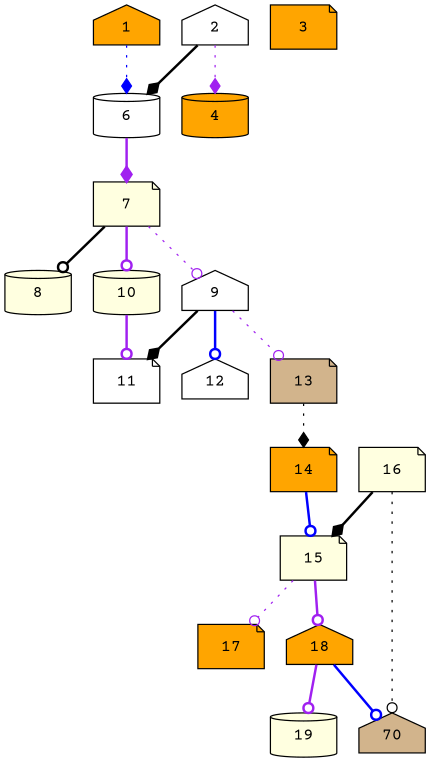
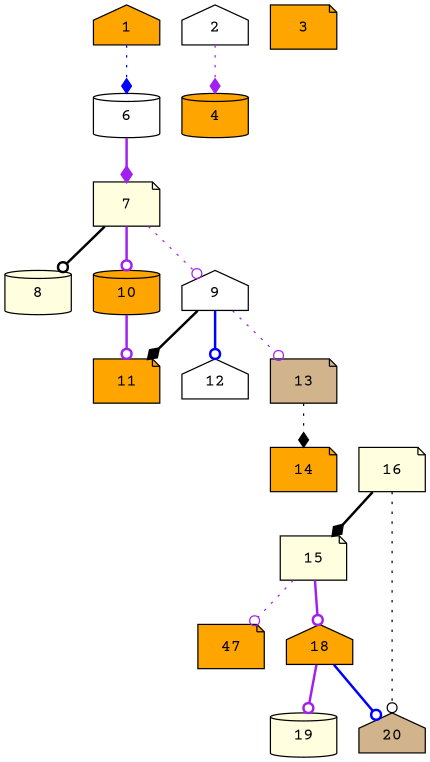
(178, 64) -> none
(127, 293) -> (127, 293)
(127, 381) -> (127, 381)
(308, 509) -> none
(231, 647) -> (231, 647)
(392, 735) -> (392, 735)
